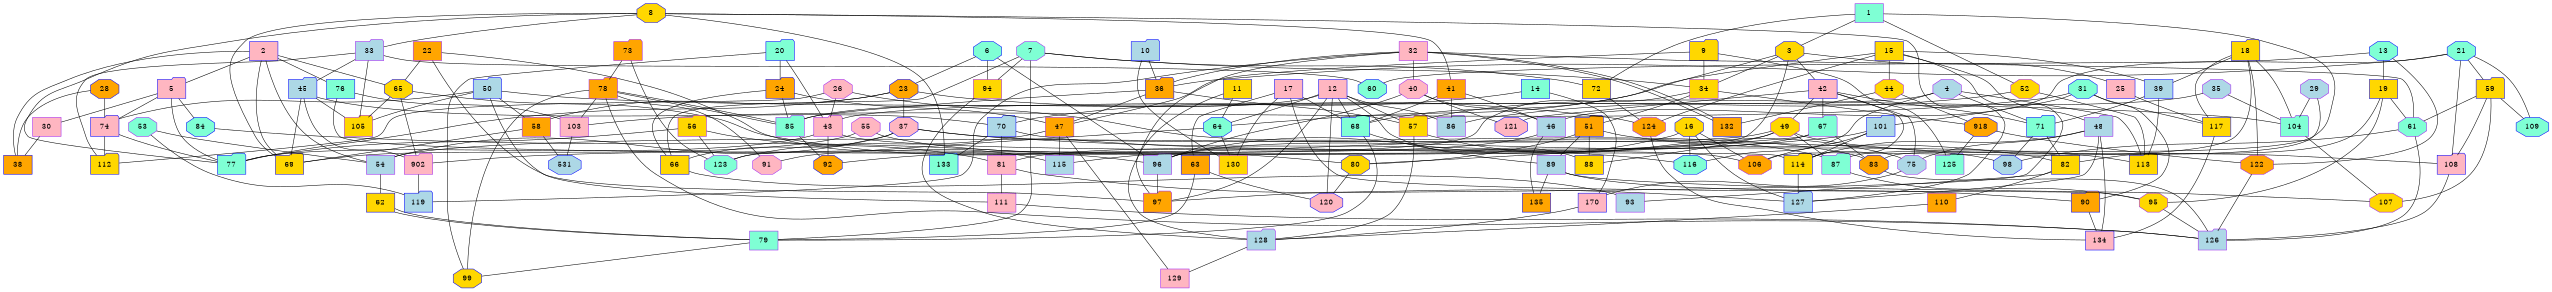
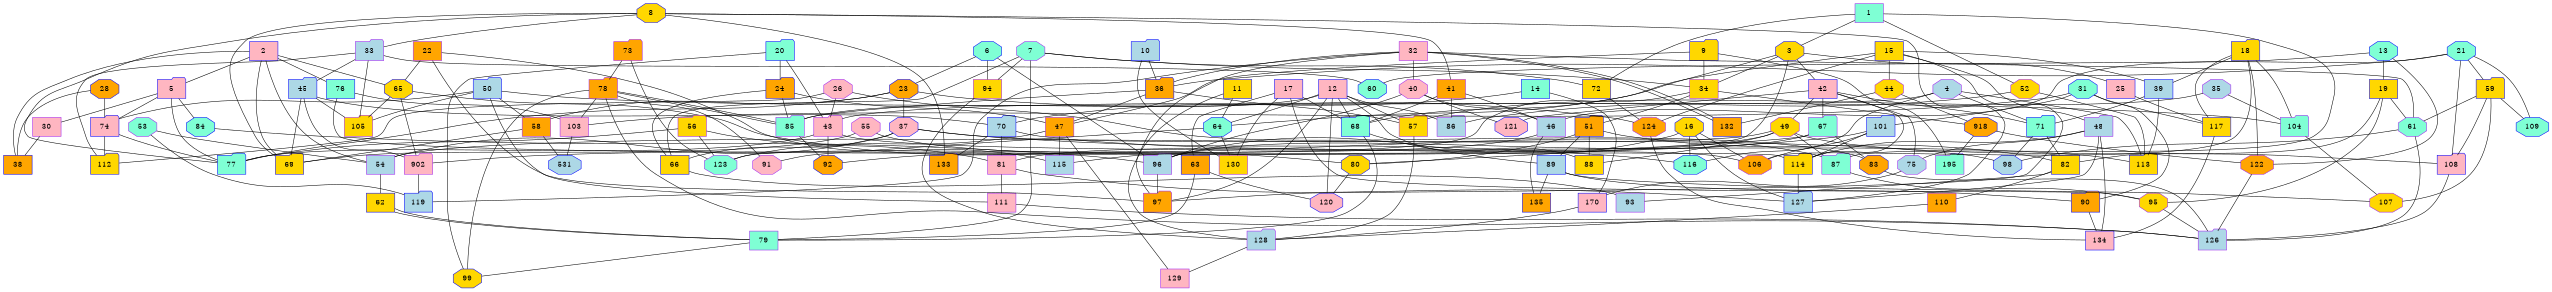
(2315, 89) -> none
(1665, 146) -> none
(944, 165) -> (944, 165)
(1551, 165) -> (1551, 165)
(1950, 165) -> (1950, 165)
